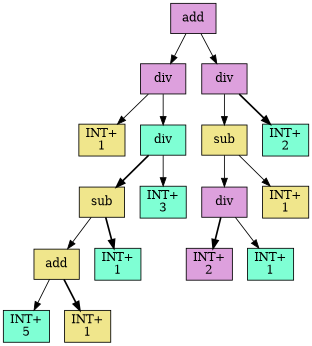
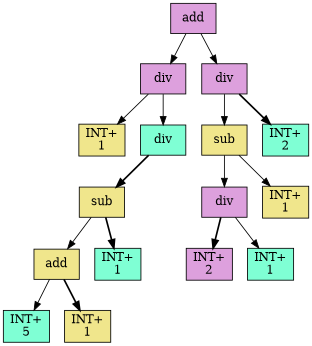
(163, 202) -> none
